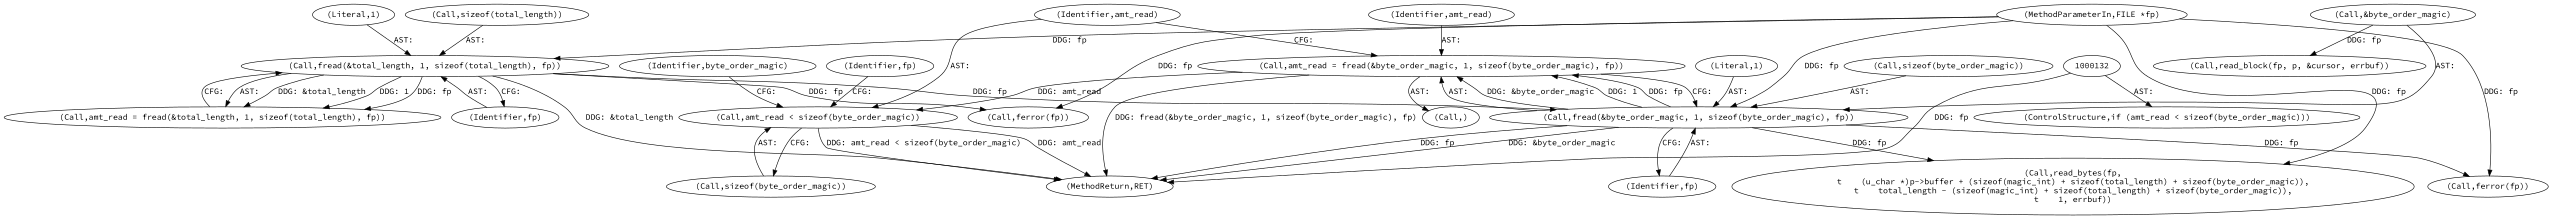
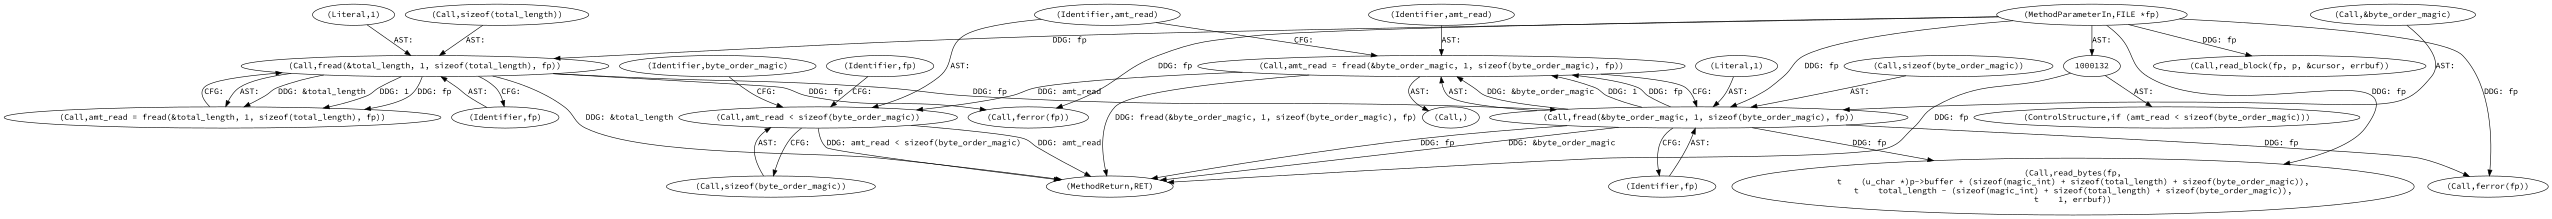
none -> (2092, 37)
(2344, 39) -> (2187, 40)
